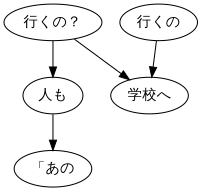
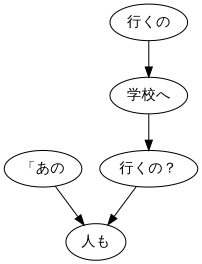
(98, 56) -> (149, 127)
(53, 127) -> (67, 201)
